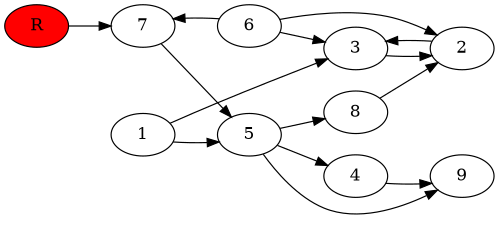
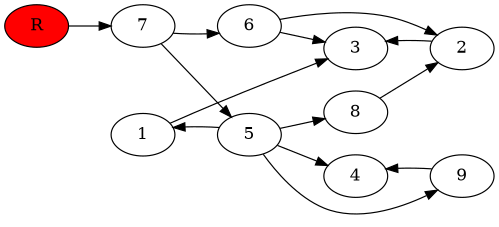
(202, 18) -> (190, 34)
(403, 56) -> none
(190, 143) -> (202, 127)
(403, 184) -> (415, 168)
